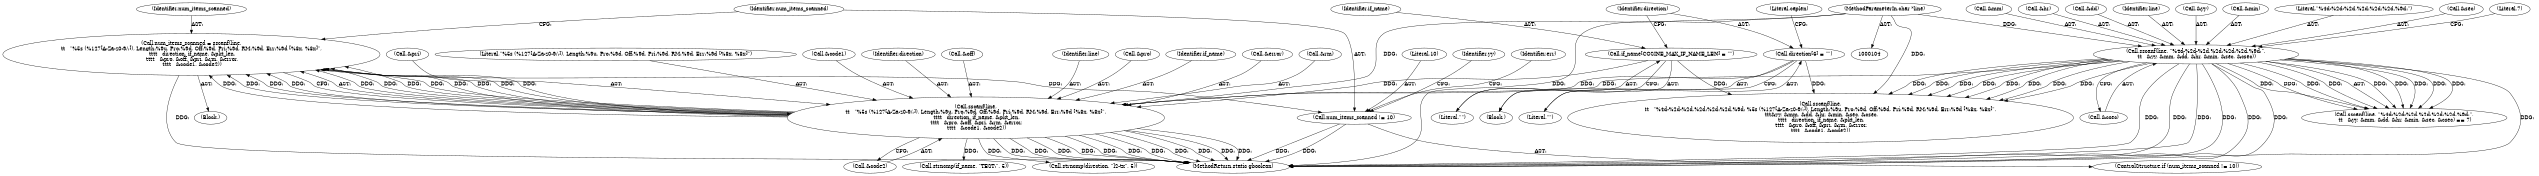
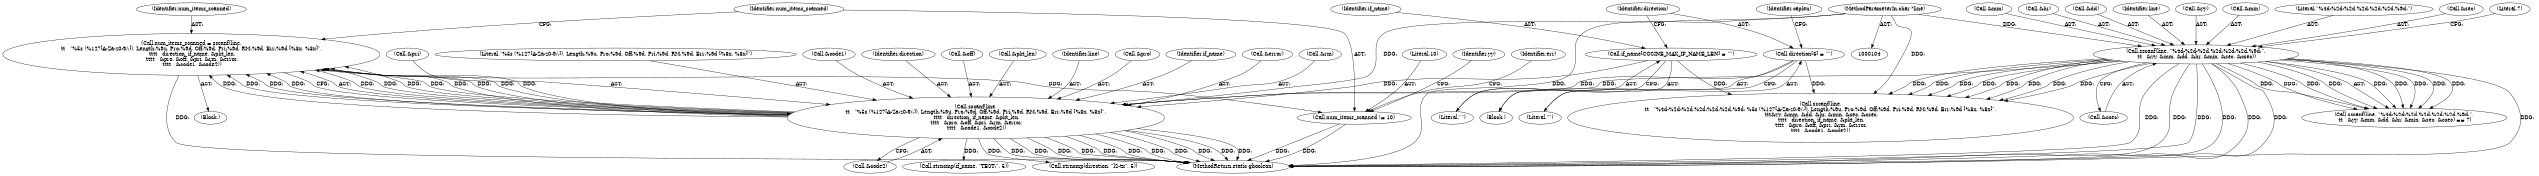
(1789, 9) -> (1789, 9)
none -> (1018, 54)
(2177, 167) -> none
